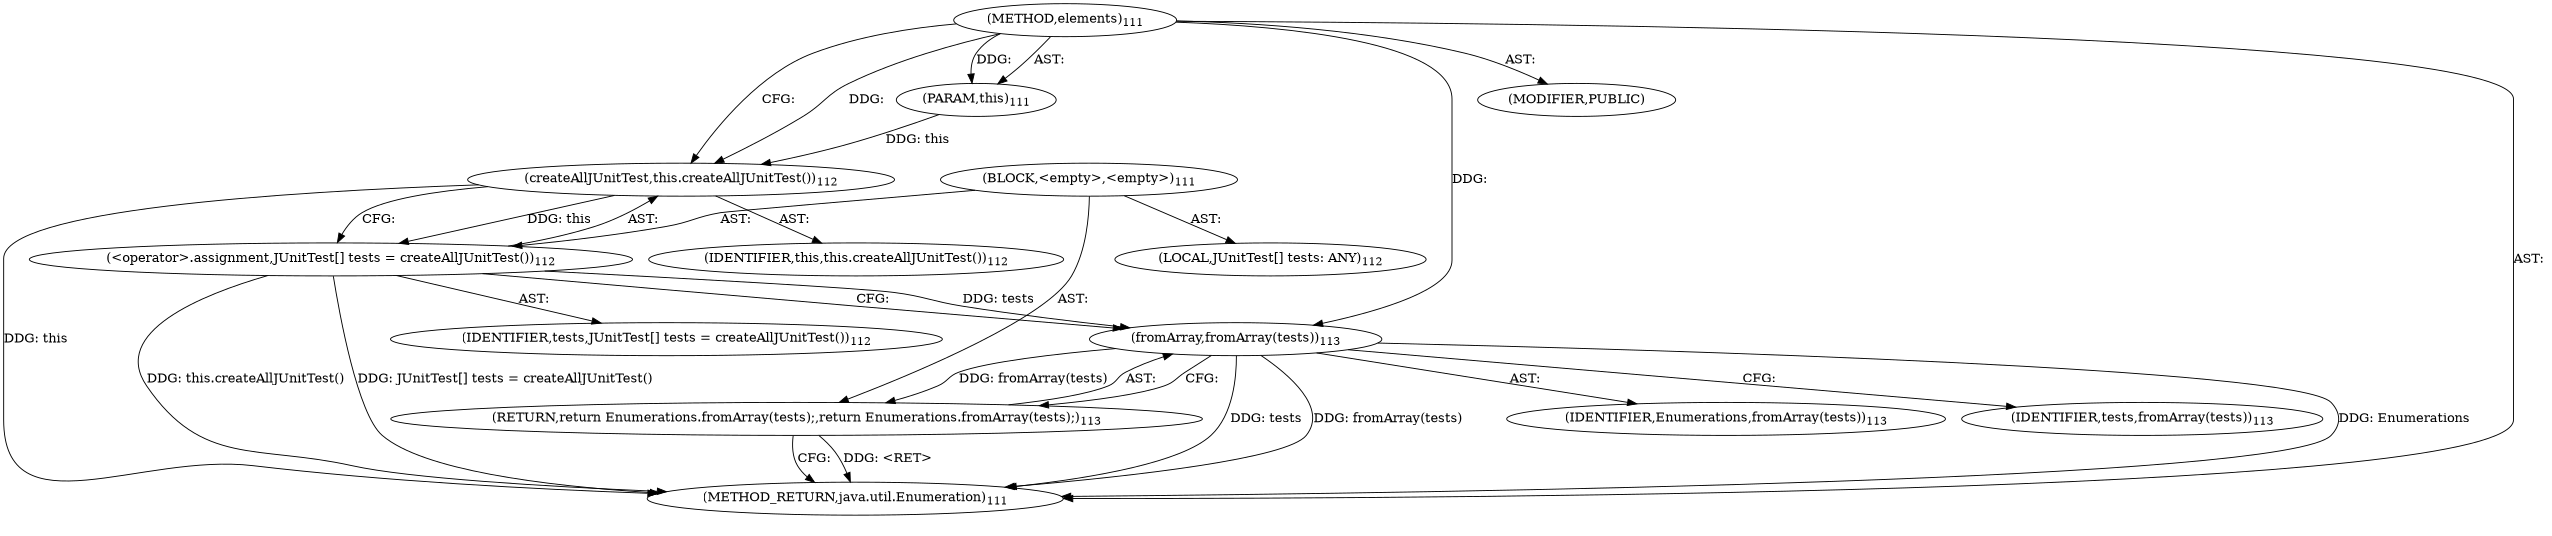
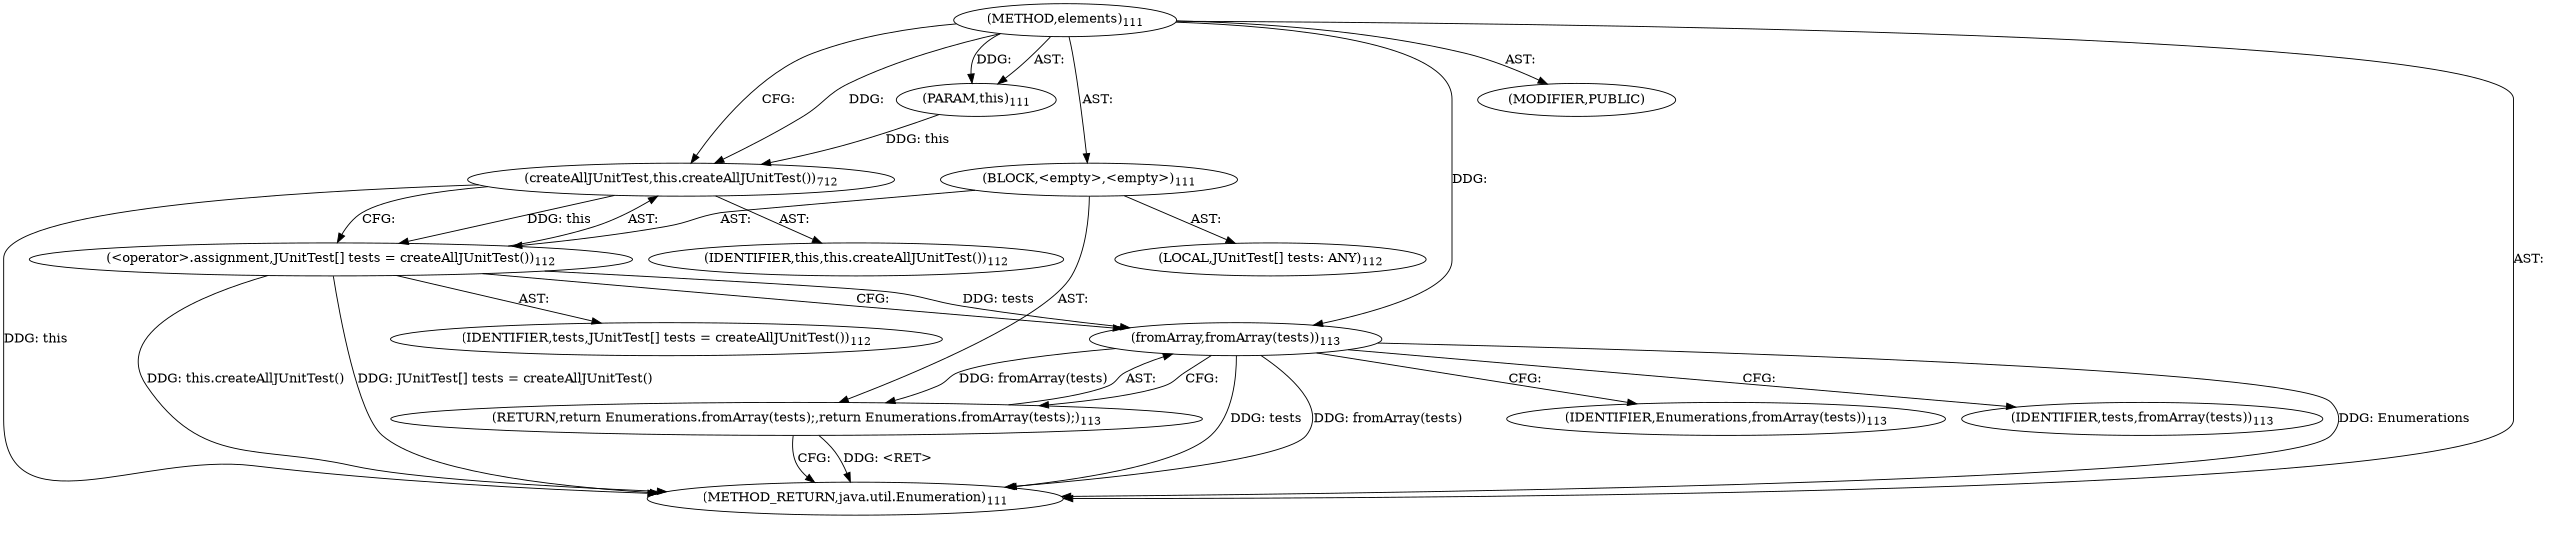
none -> (1079, 95)
(827, 178) -> (827, 178)
(1527, 379) -> (1527, 379)
